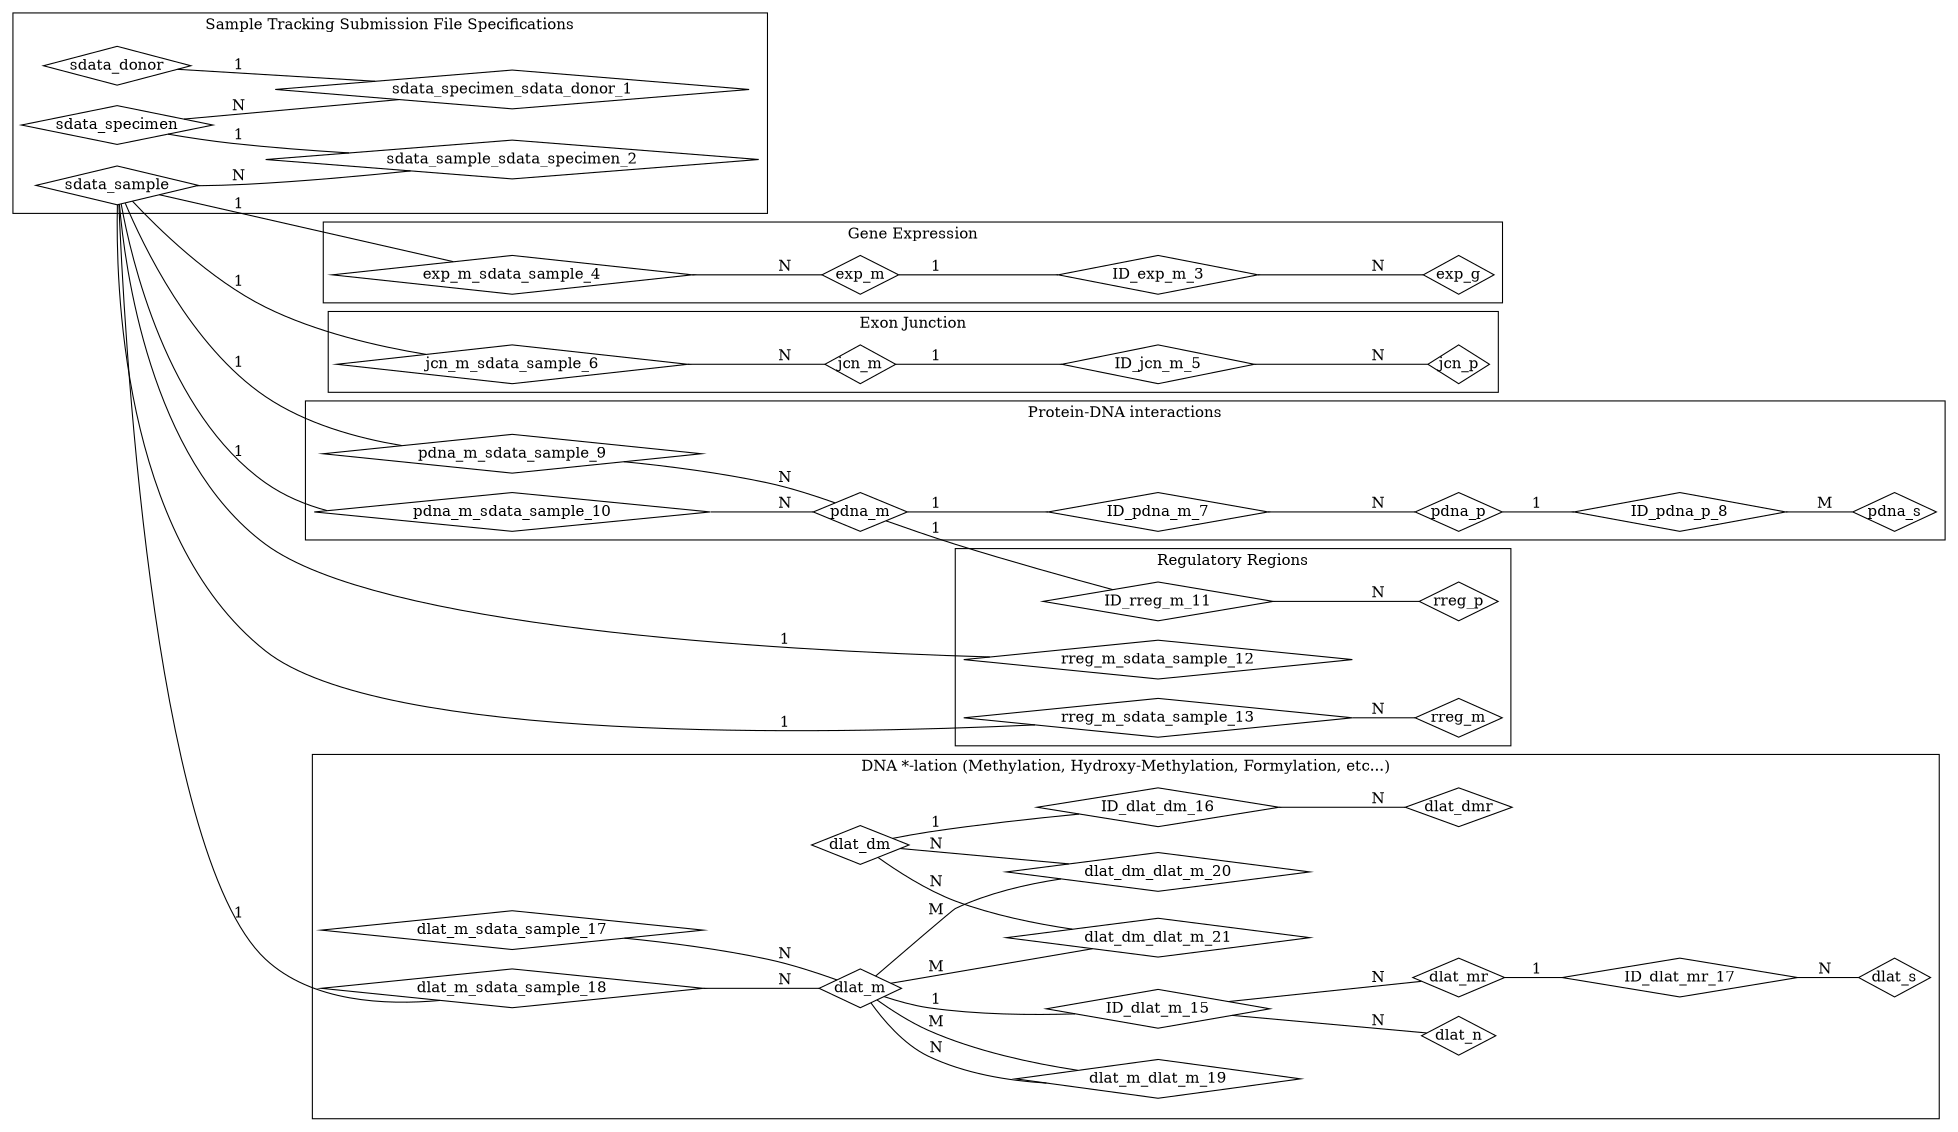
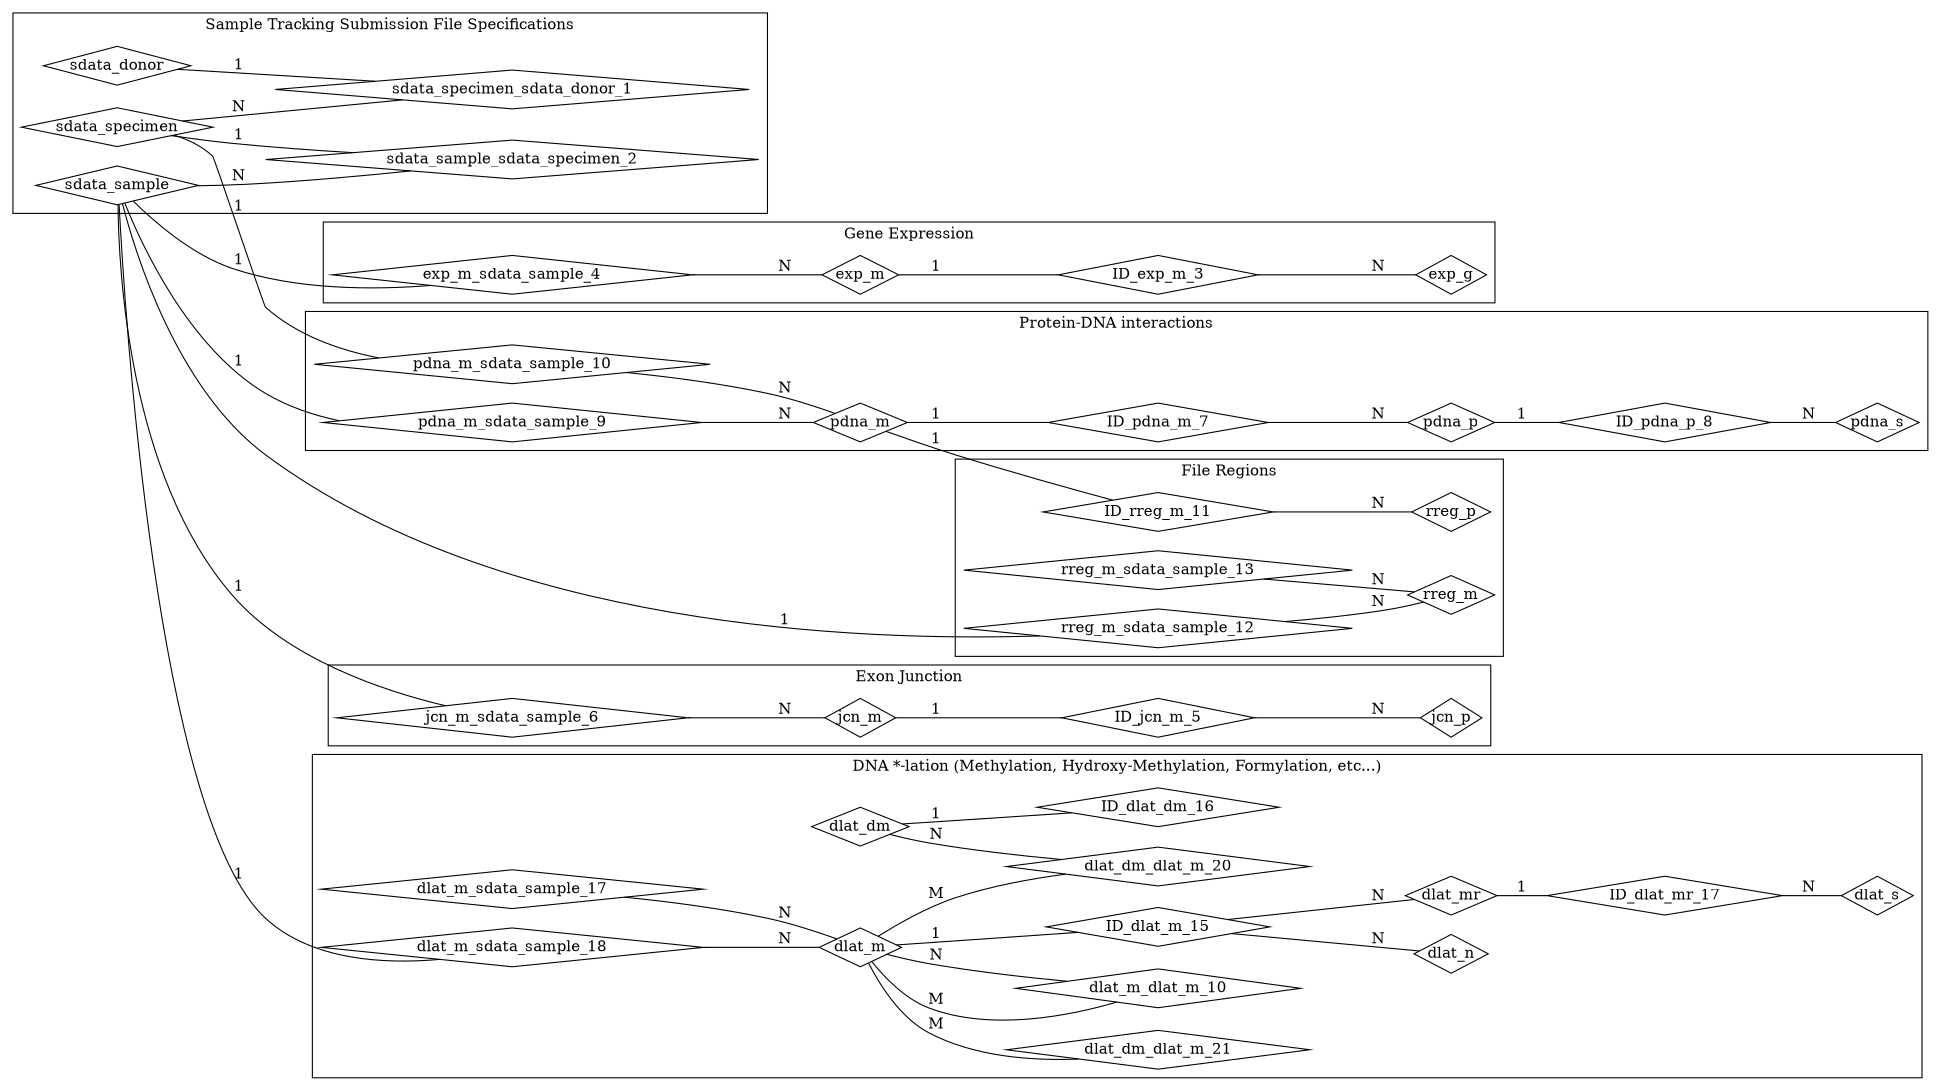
(184, 387) -> (250, 262)
(1825, 504) -> (1809, 414)
(1233, 561) -> (1229, 472)
none -> (1355, 614)
(403, 702) -> none
(1459, 807) -> none
(975, 908) -> none
(1158, 1079) -> (1158, 988)
